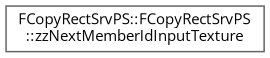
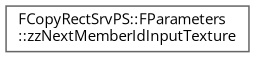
(135, 29) -> (128, 29)
